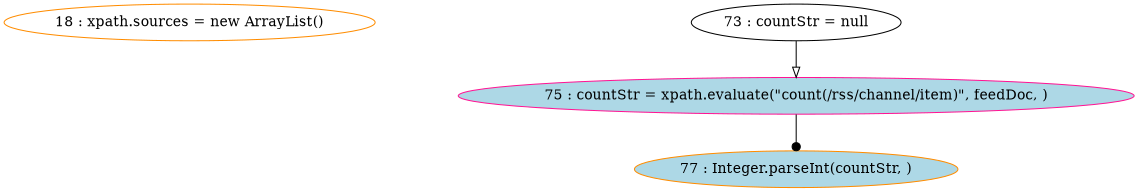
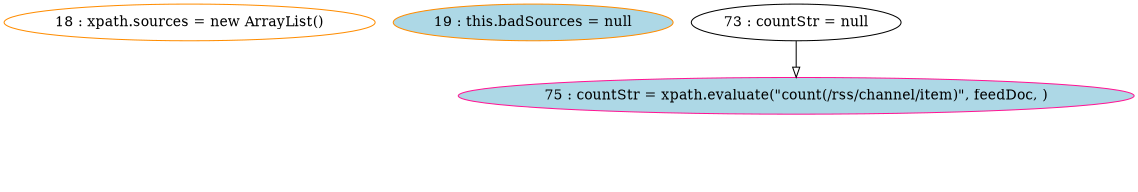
none -> (533, 22)
(796, 169) -> none
